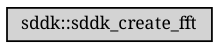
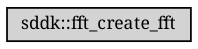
(109, 25) -> (99, 25)
